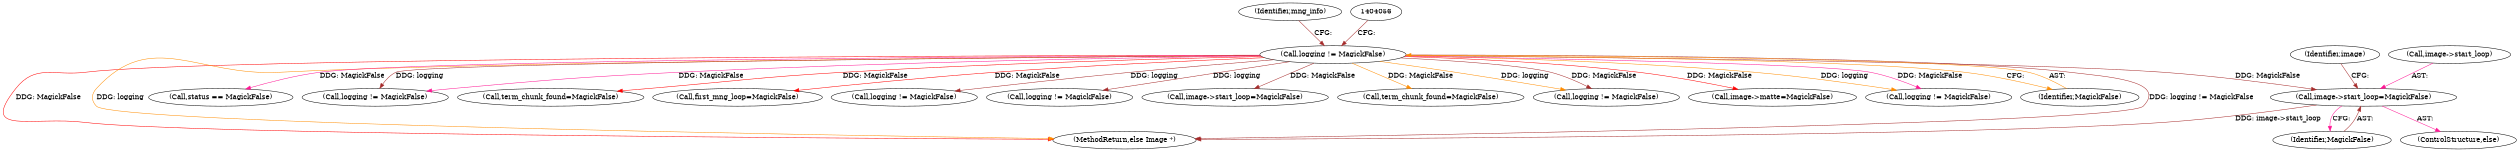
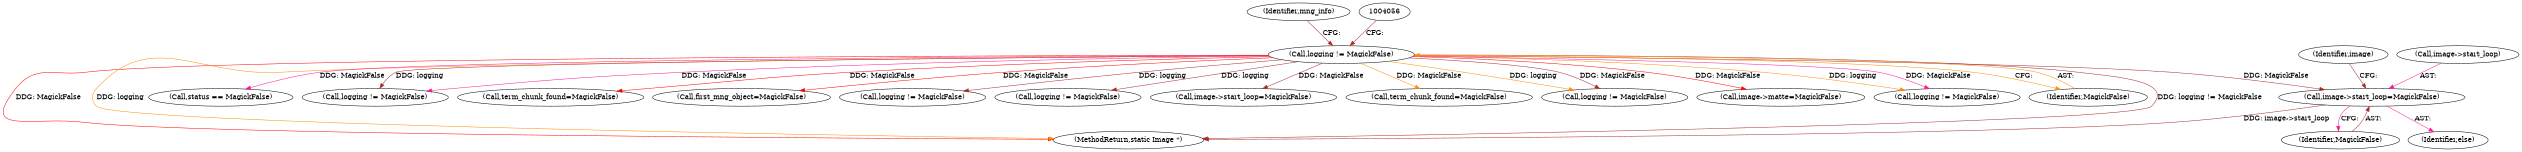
(1376, 12) -> (1385, 12)
(738, 97) -> (741, 97)
(1124, 140) -> (1128, 140)
(2458, 140) -> (2448, 140)
